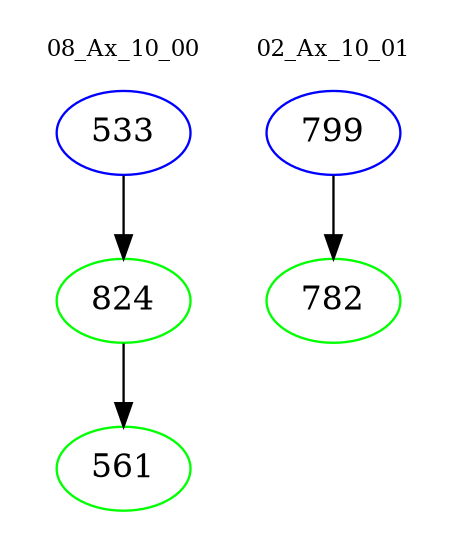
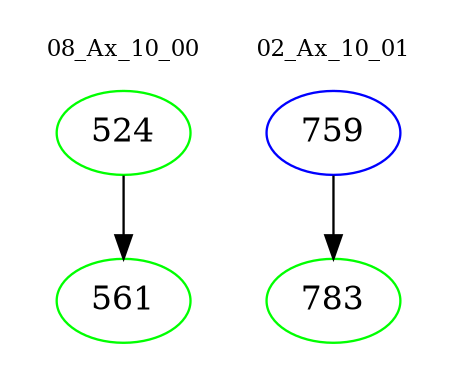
(124, 133) -> none
(333, 133) -> (333, 133)
(124, 301) -> (124, 133)
(333, 301) -> (333, 301)
